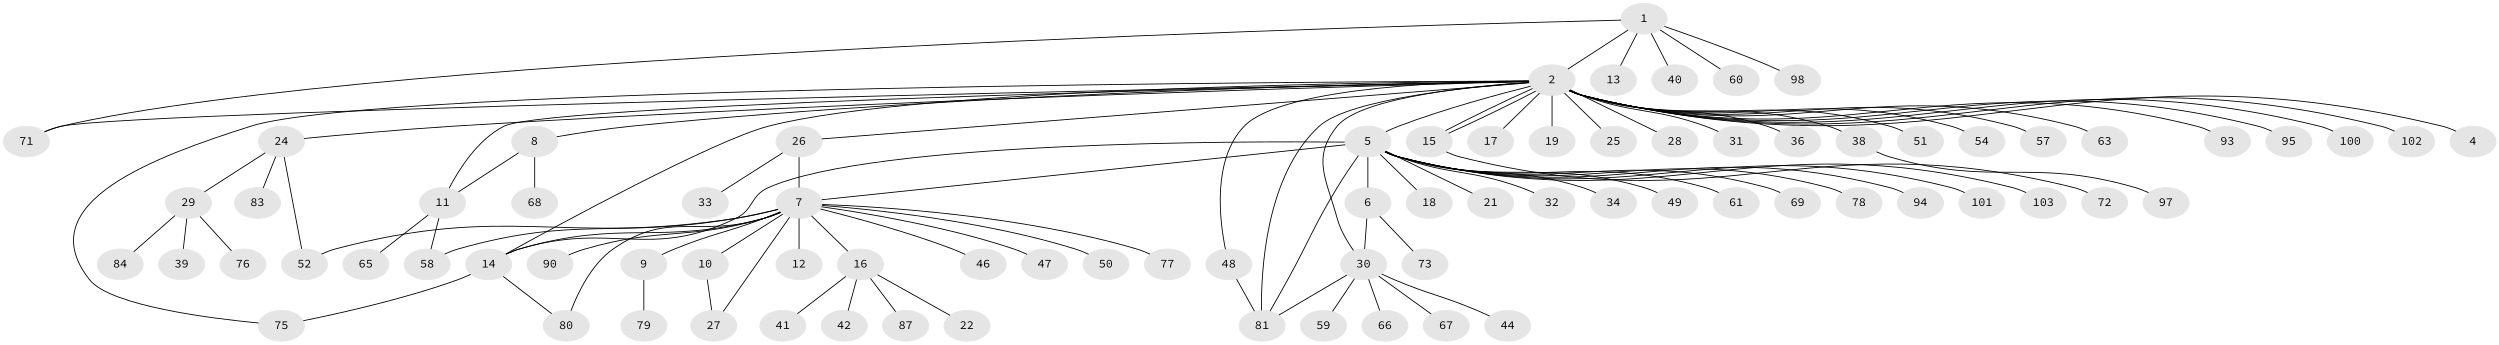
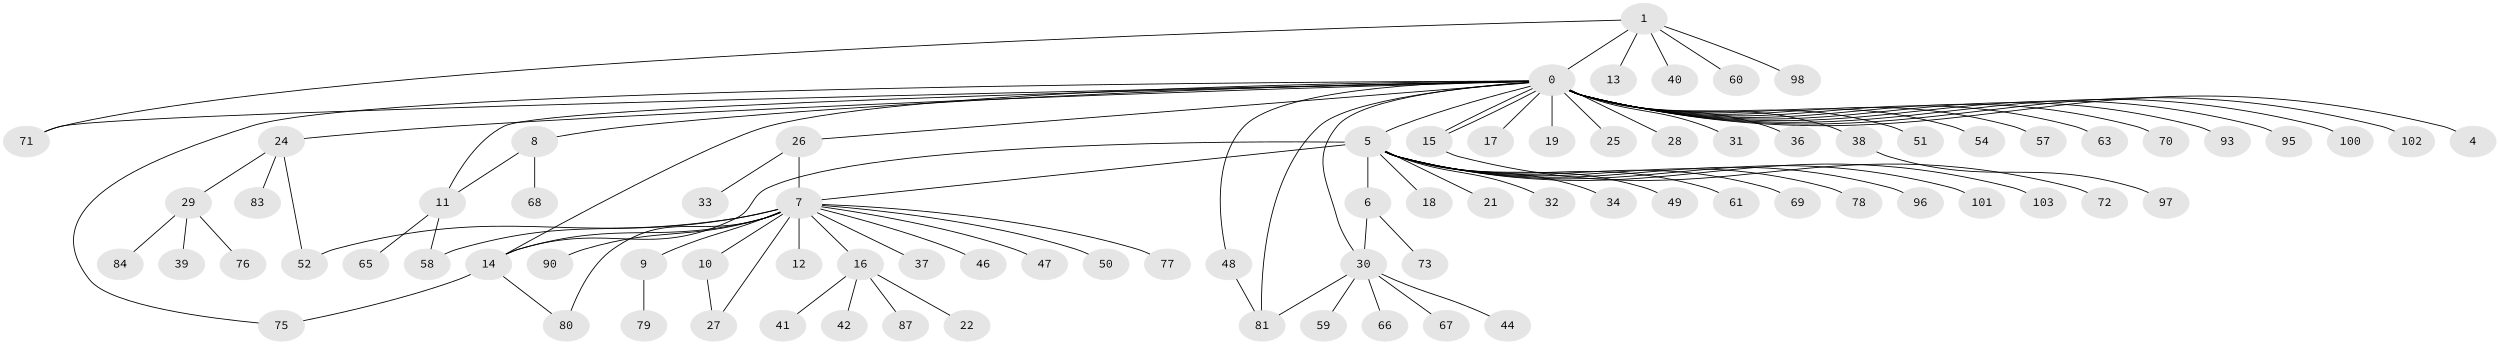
(1552, 80) -> (1552, 80)
none -> (2166, 142)
(1920, 203) -> (1920, 203)
(1312, 232) -> none
none -> (922, 264)
